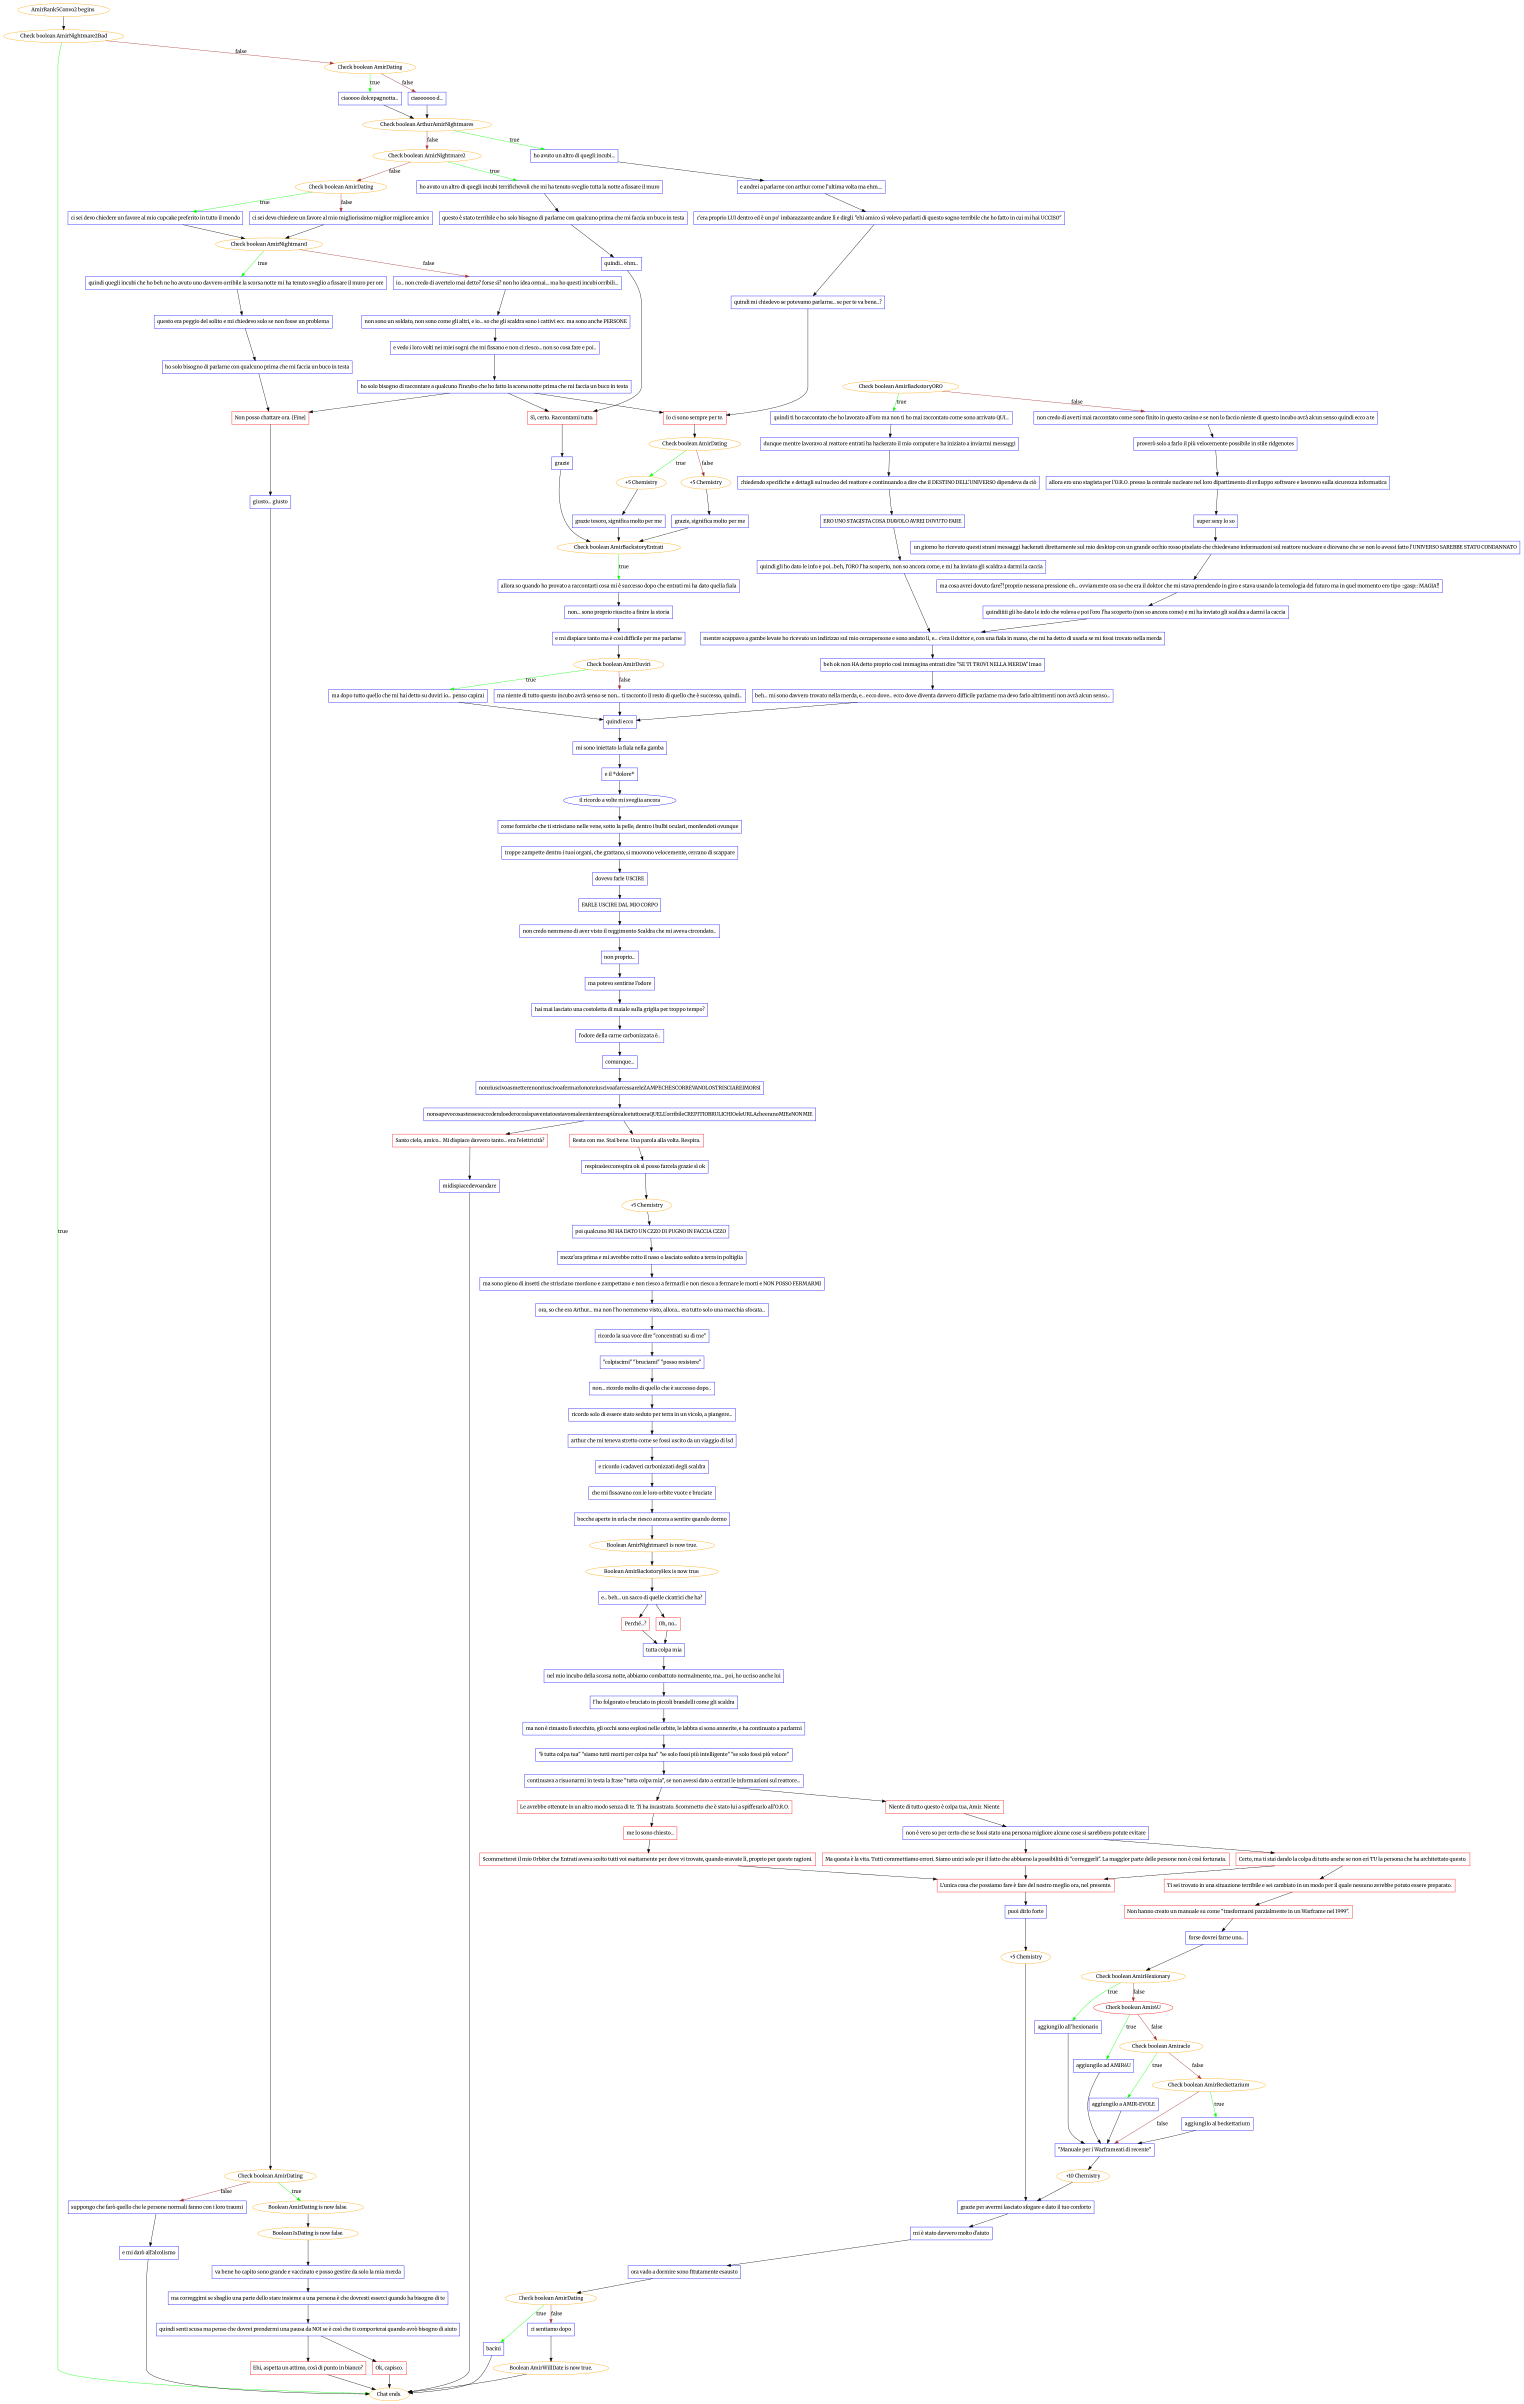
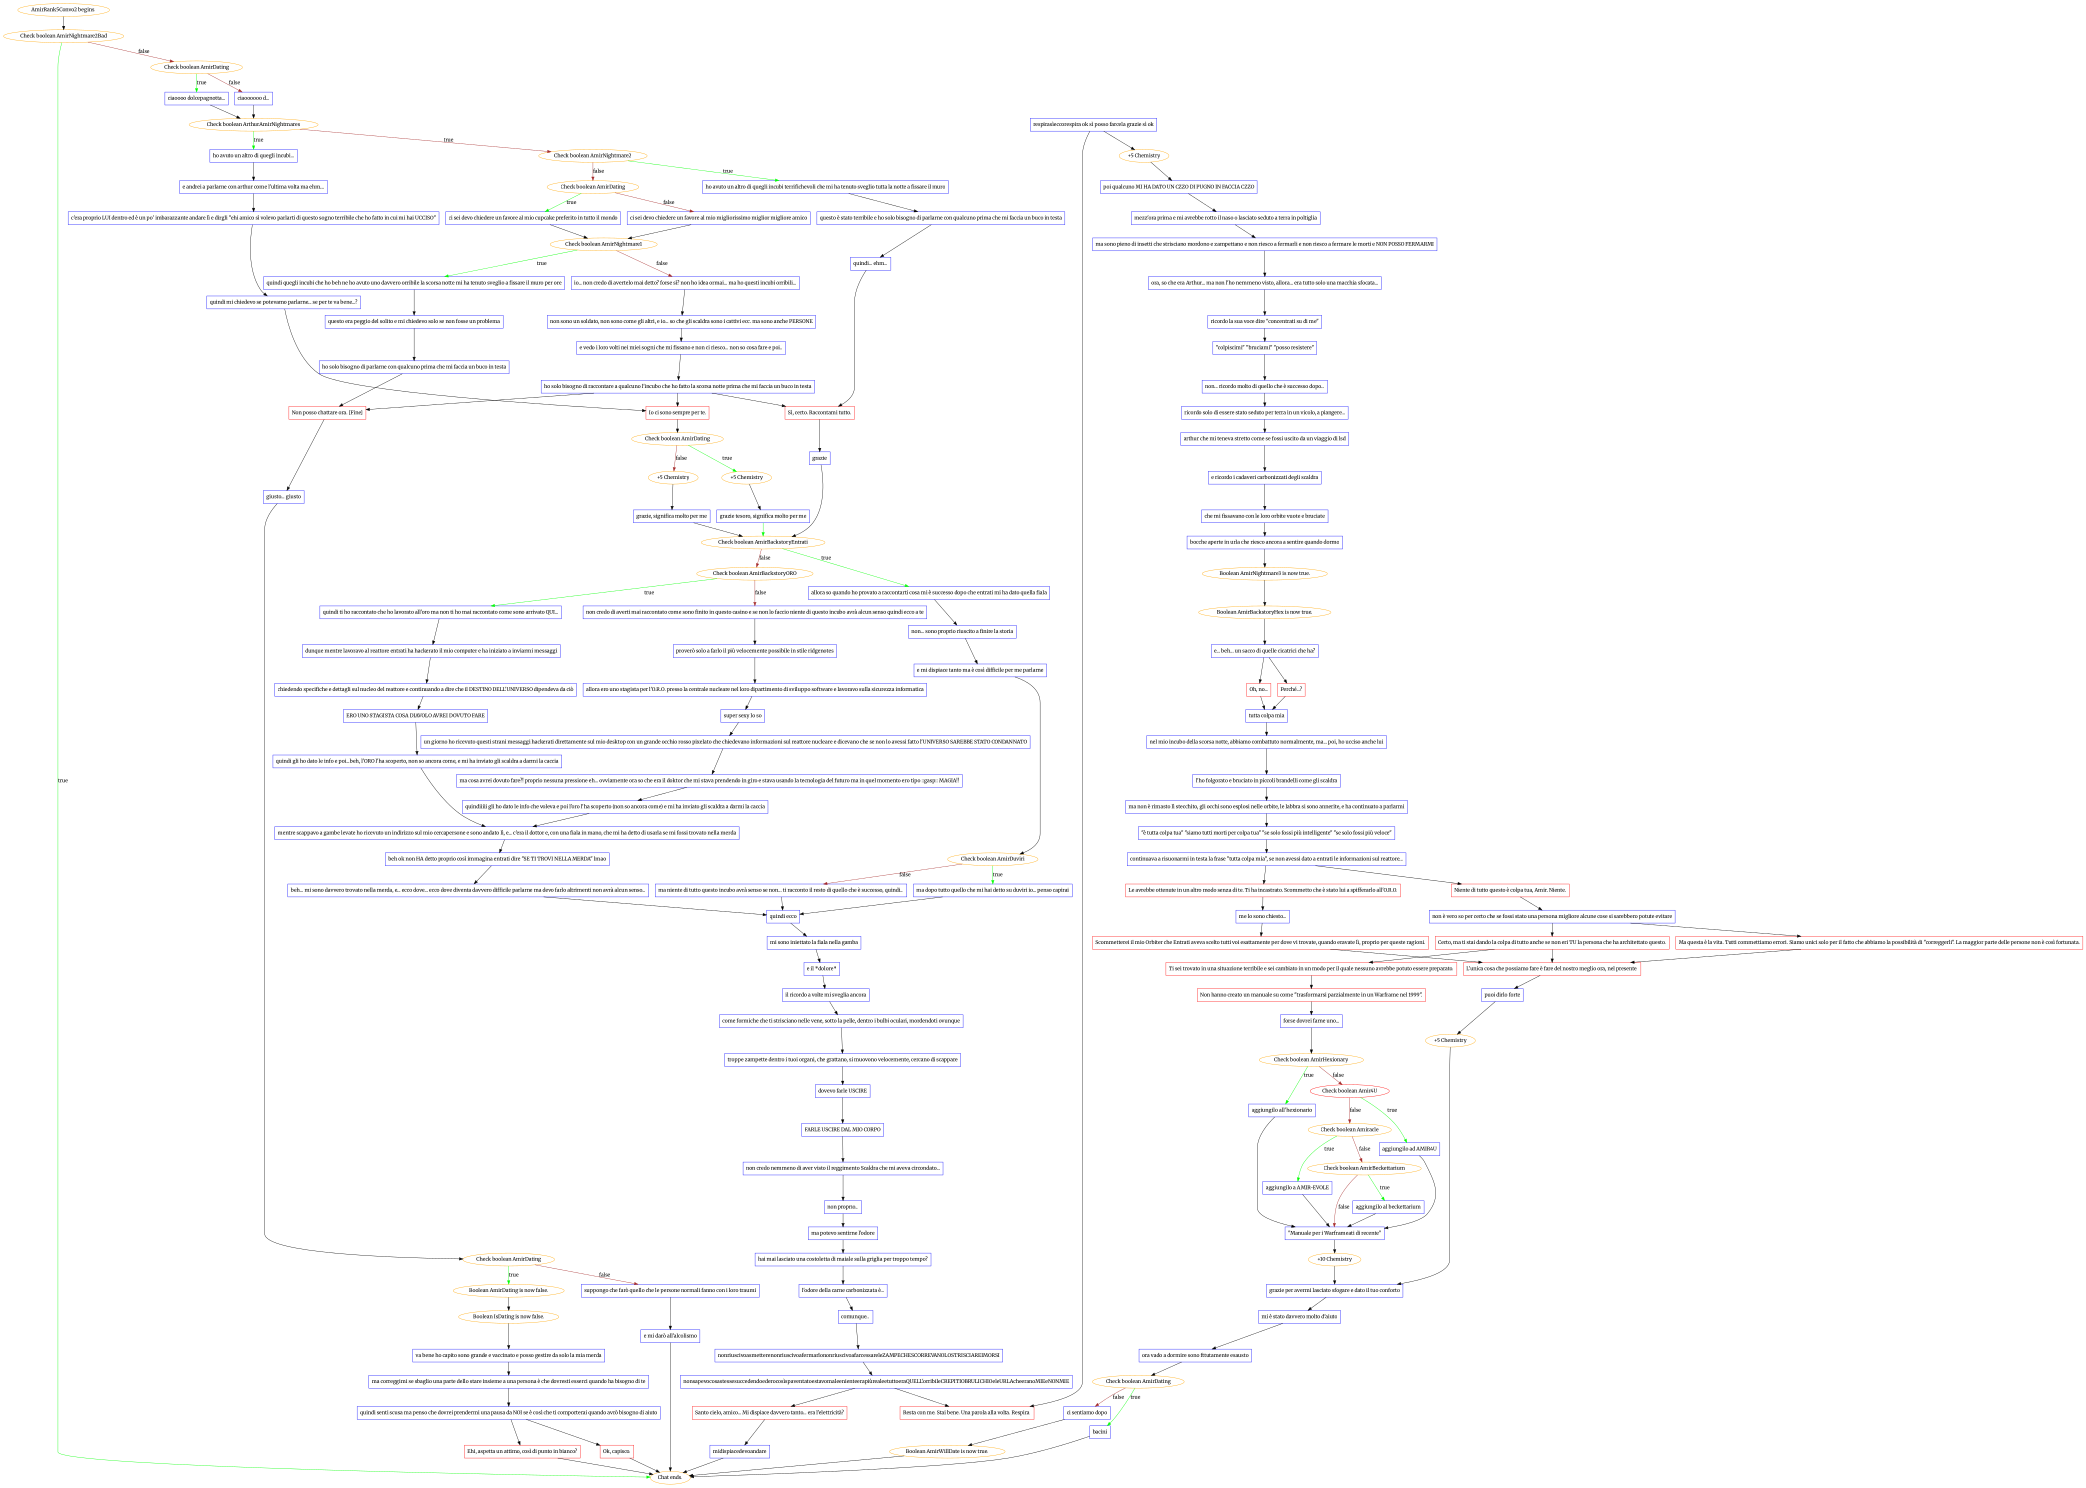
(433, 140) -> (449, 140)
(619, 533) -> (763, 528)
none -> (759, 556)
(620, 801) -> (826, 995)
(640, 1152) -> (1082, 785)
(650, 1833) -> (1263, 917)
